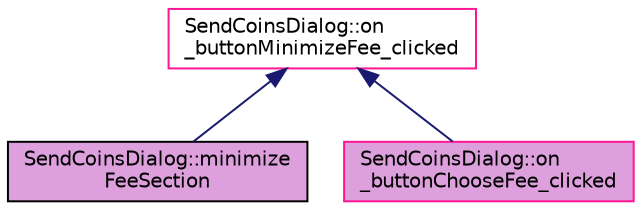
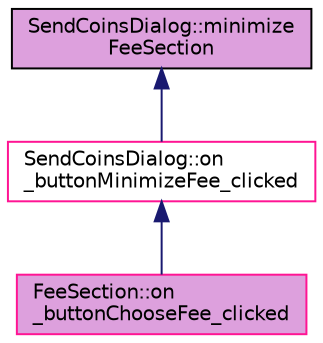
(232, 111) -> (162, 115)
(489, 172) -> (162, 304)
